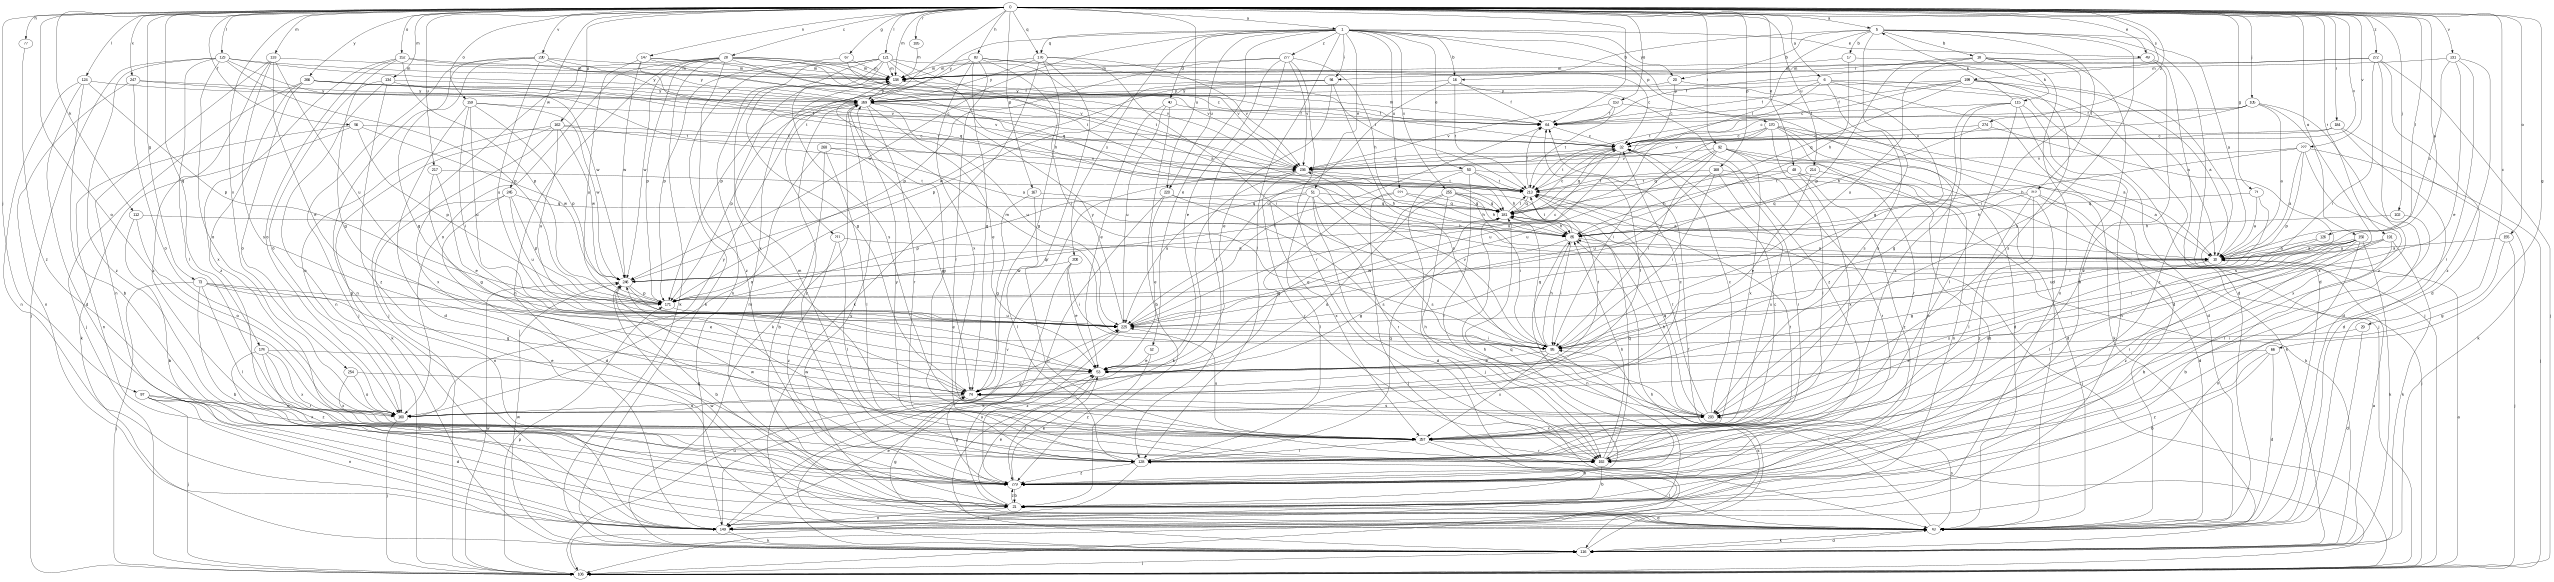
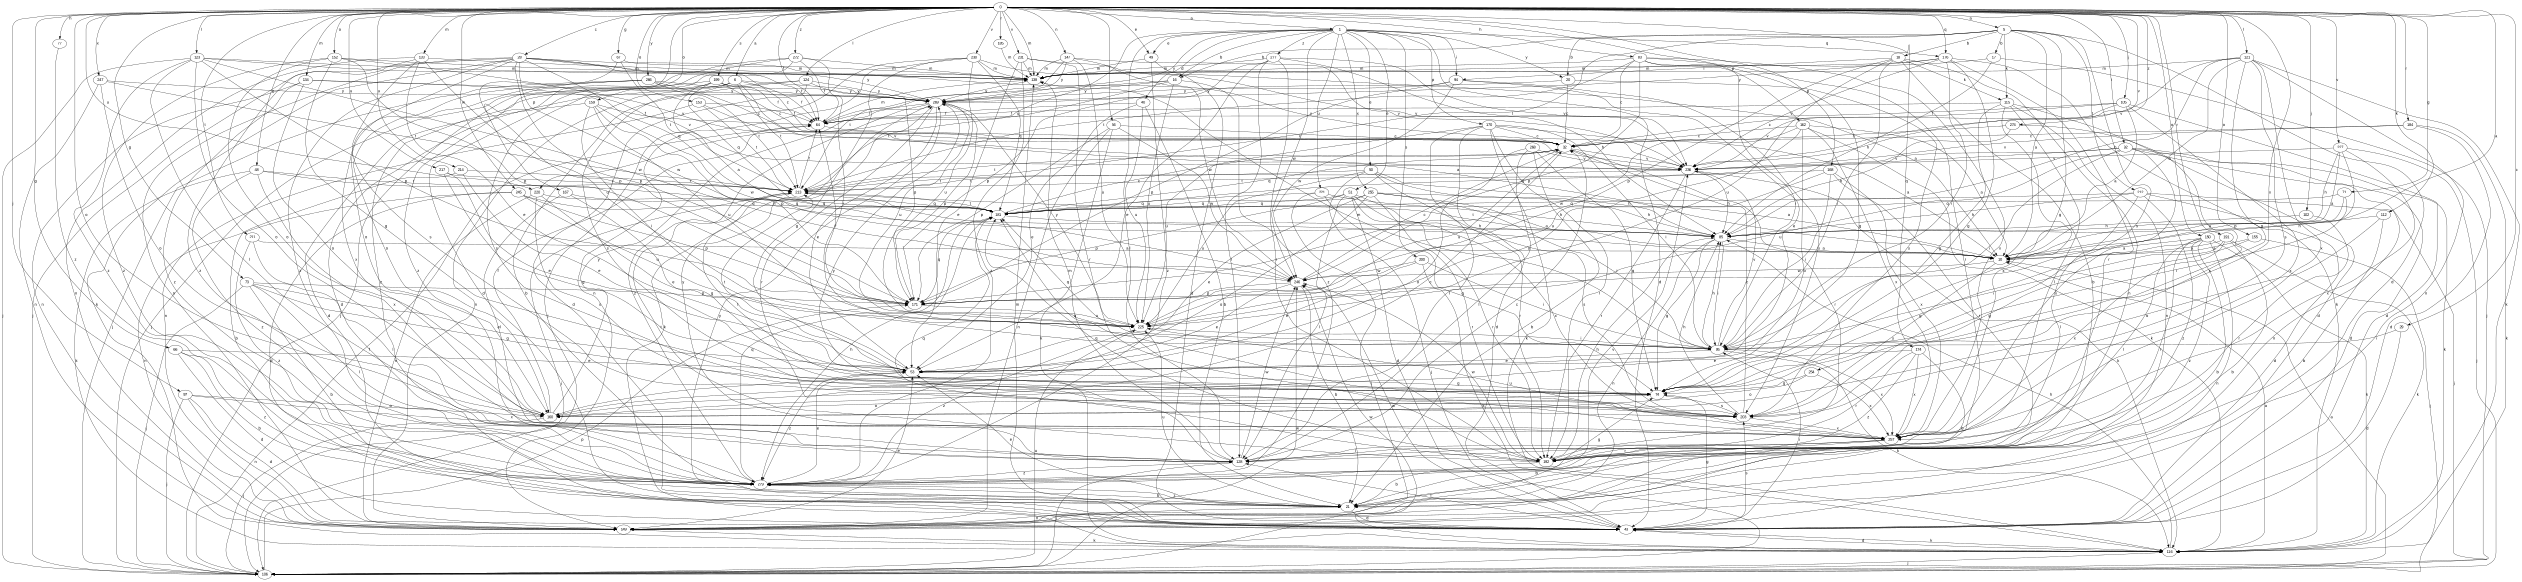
(1960, 68) -> (2005, 63)
(2323, 237) -> none
(1425, 327) -> (1472, 327)
(1152, 350) -> none
